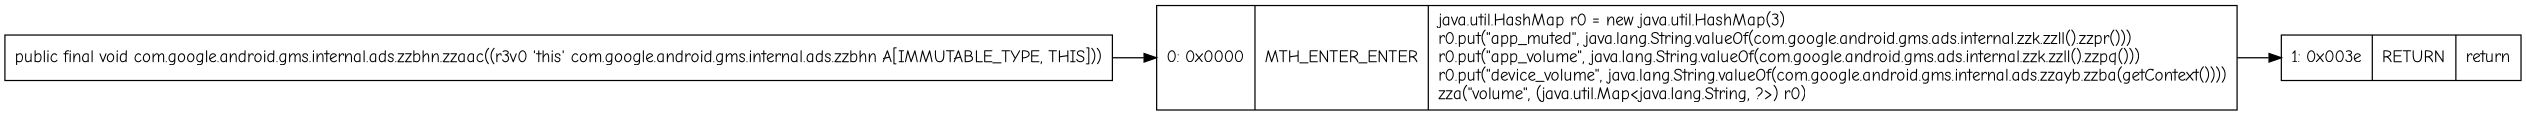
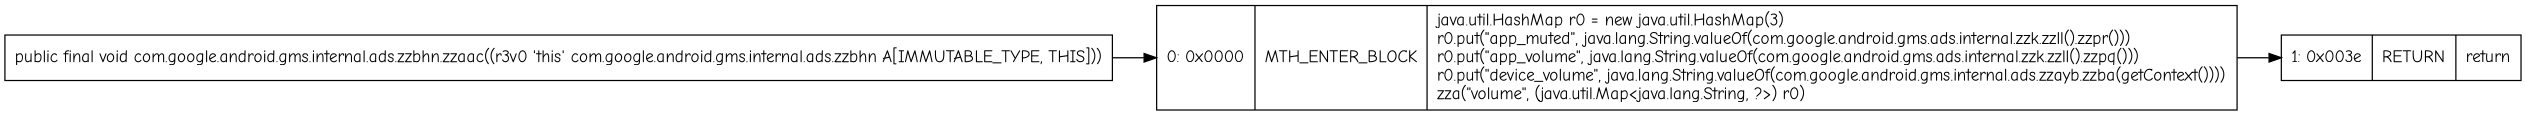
(1342, 57) -> (1341, 57)
